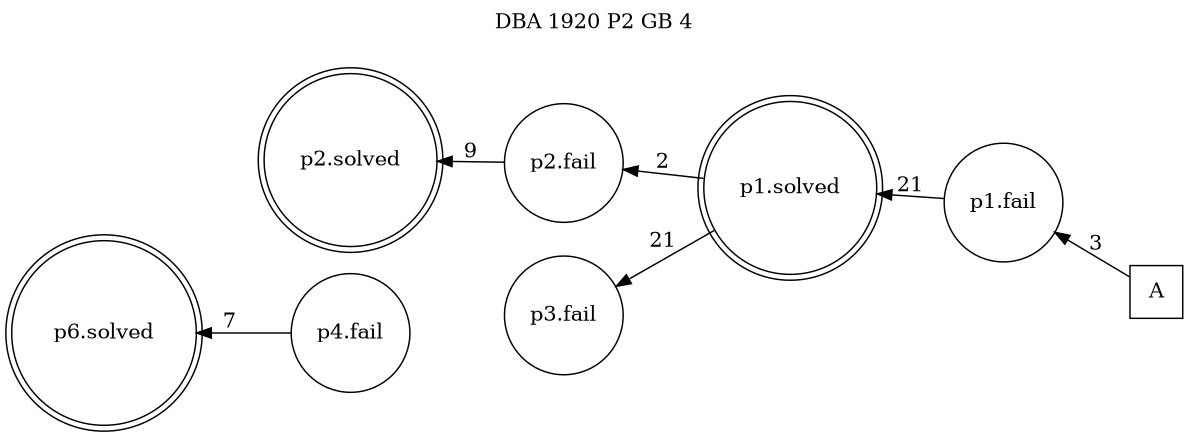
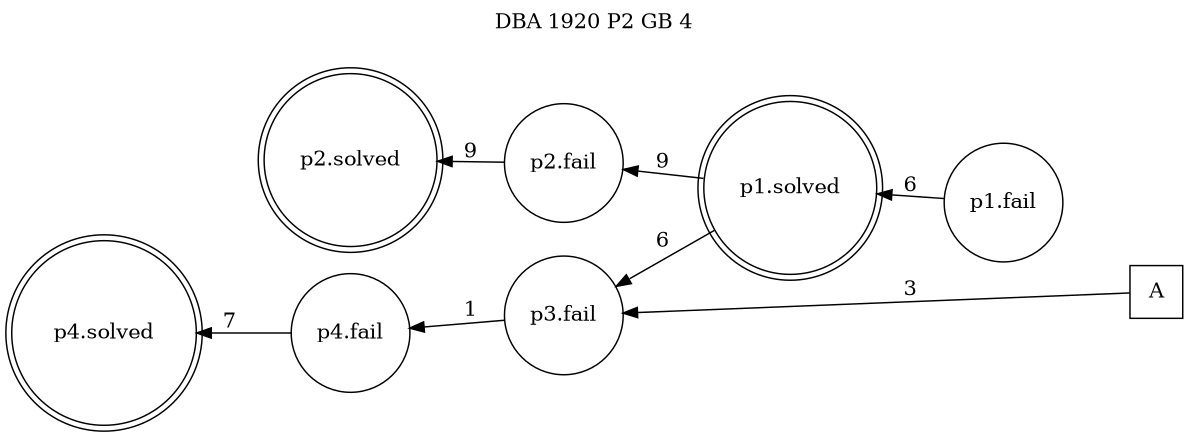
(663, 162) -> (663, 162)
(911, 186) -> (911, 186)
(663, 241) -> (663, 241)
(1098, 258) -> (884, 303)
none -> (465, 324)
(104, 333) -> (104, 333)
